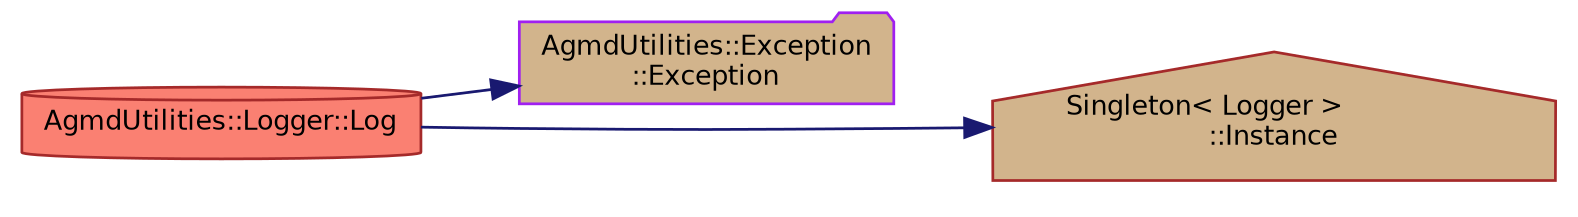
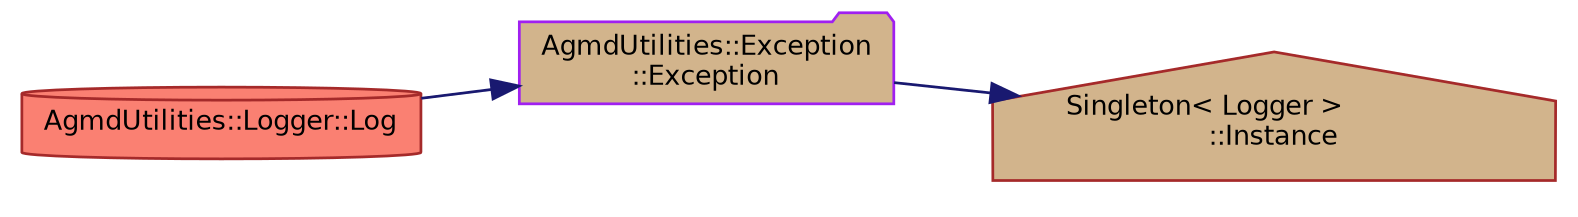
(693, 129) -> (942, 88)
